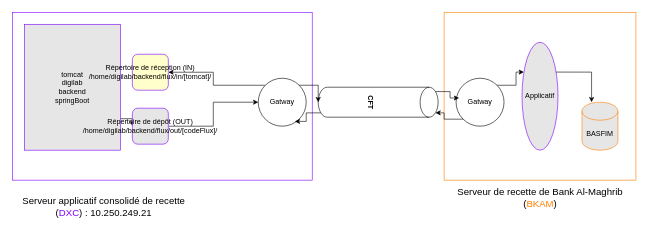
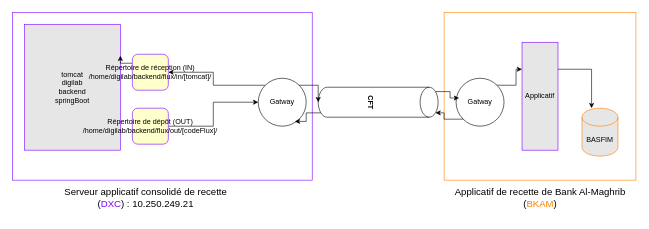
none -> (120, 63)
(540, 96) -> (540, 96)
(127, 119) -> none
(150, 126) -> (150, 126)
(600, 126) -> (600, 132)
(541, 198) -> (541, 198)
(104, 207) -> (146, 198)
